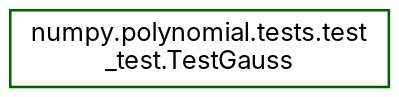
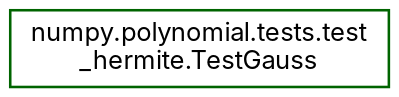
(200, 49) -> (200, 49)
